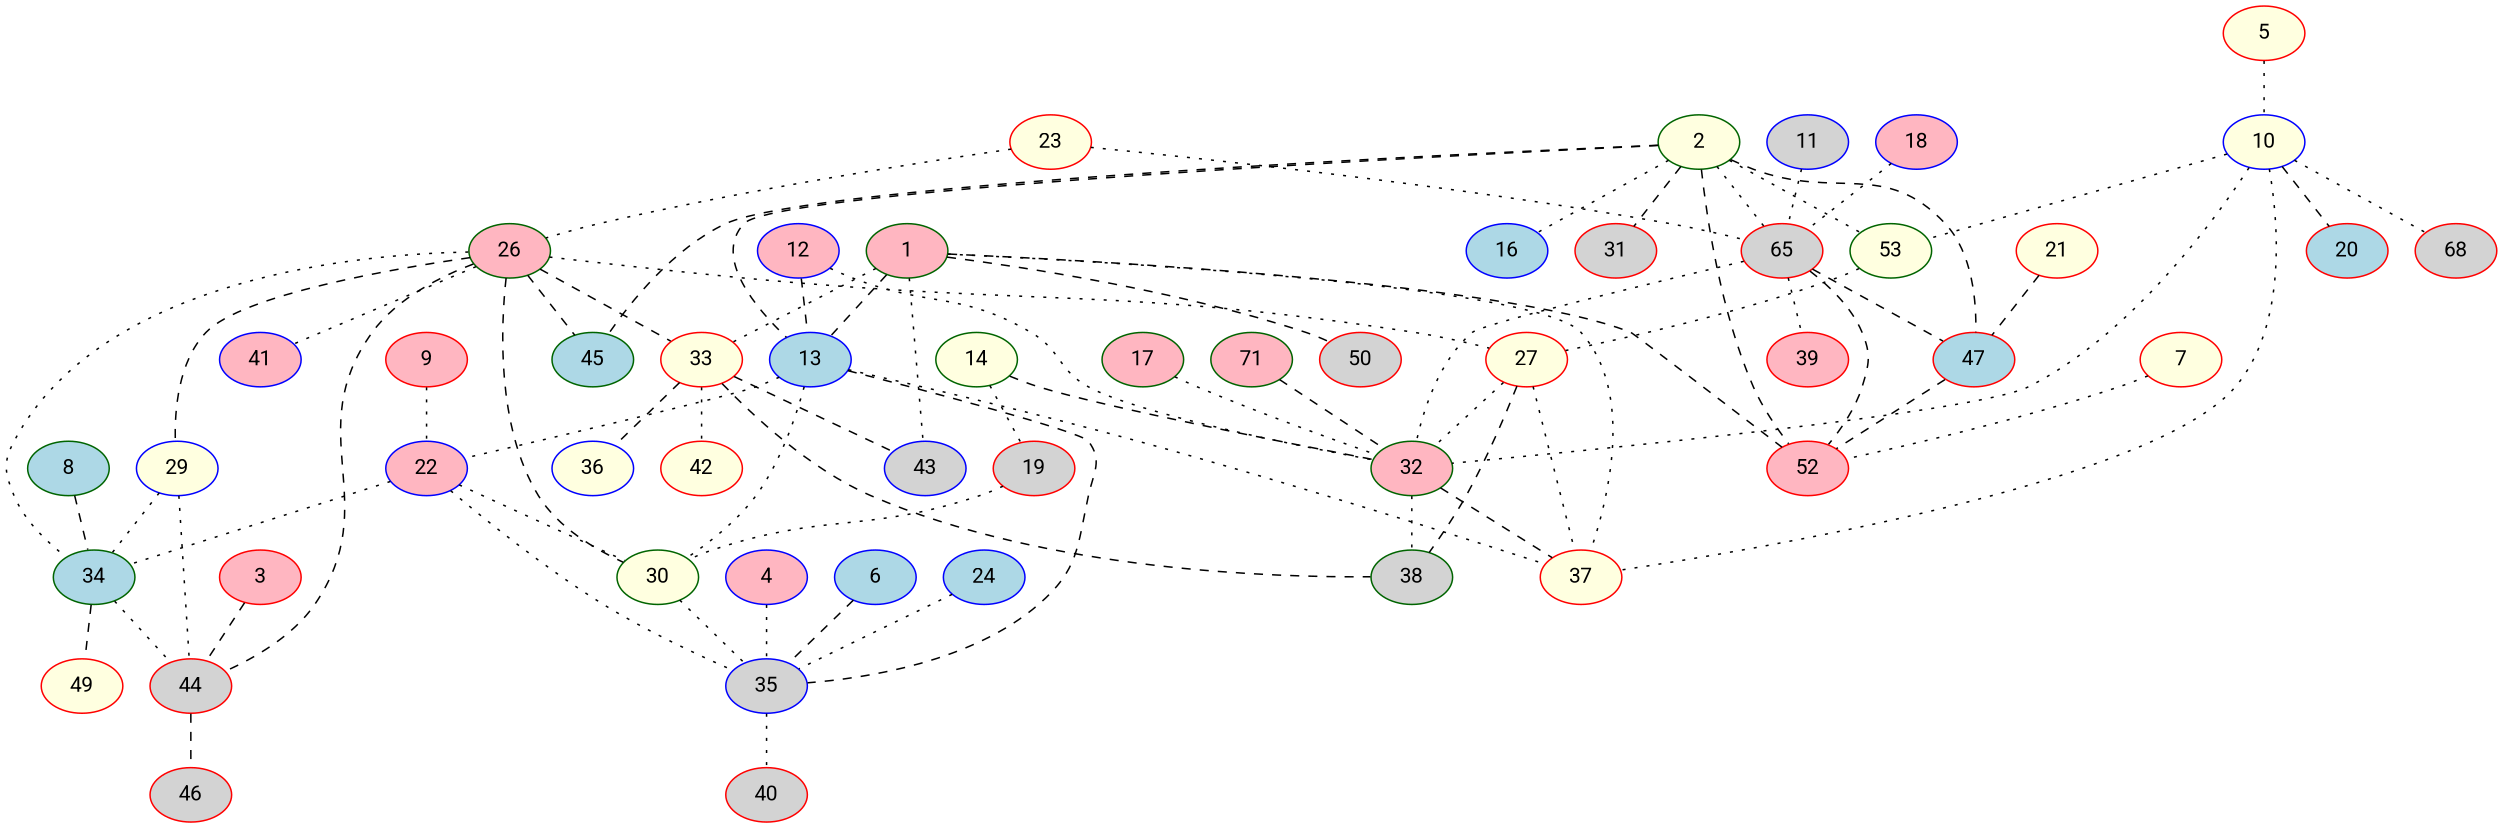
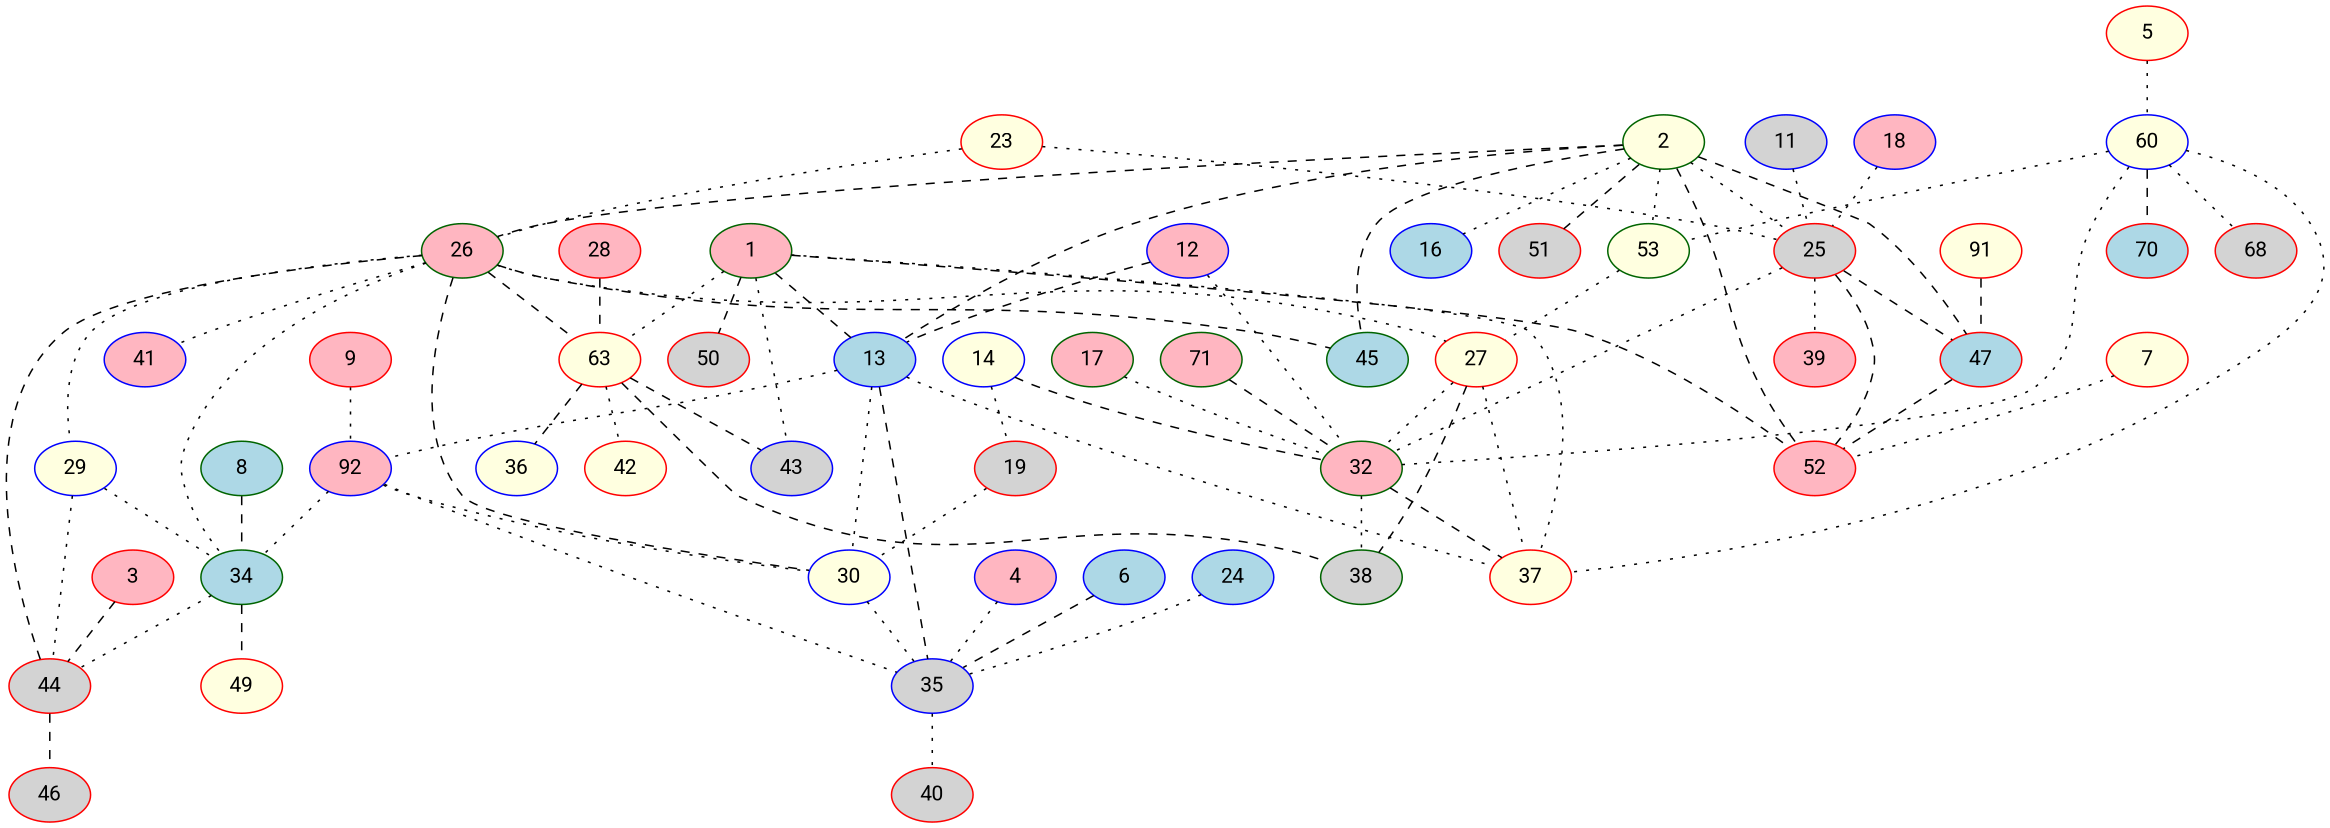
(2264, 142) -> (2147, 142)
none -> (1058, 175)
none -> (600, 251)
(1616, 251) -> (1540, 251)
(1782, 251) -> (1815, 251)
(2057, 251) -> (1981, 251)
(2347, 251) -> (2147, 251)
(278, 297) -> (100, 325)
(702, 360) -> (600, 360)
(977, 360) -> (984, 360)
(427, 468) -> (351, 468)
(658, 577) -> (849, 577)
